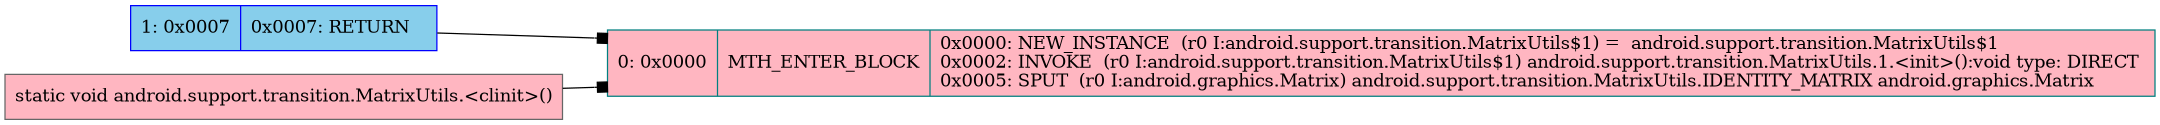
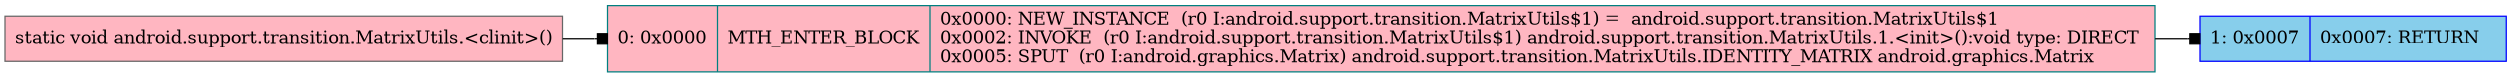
(516, 36) -> (2171, 39)
